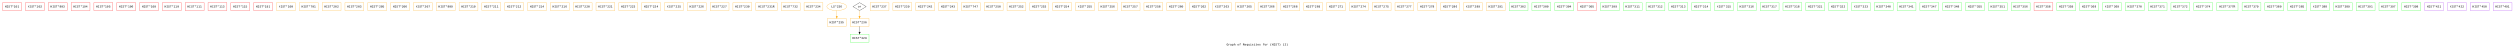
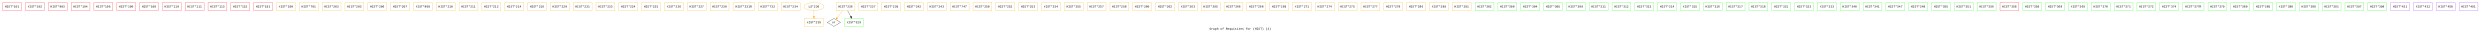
(377, 7) -> none
(1108, 7) -> none
(1587, 7) -> (1553, 7)
(860, 13) -> (840, 14)
